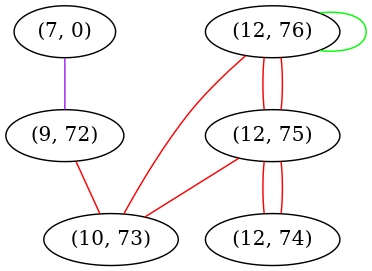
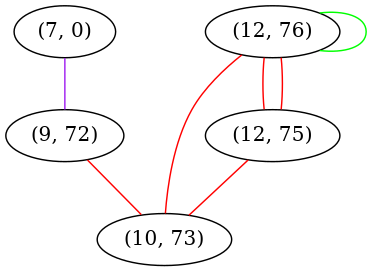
(273, 240) -> none
